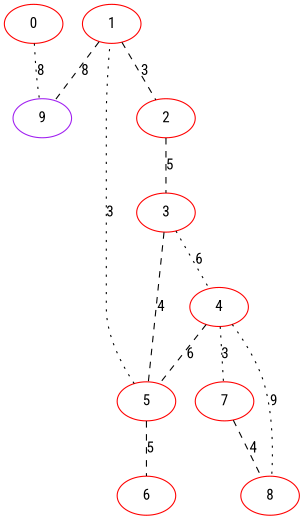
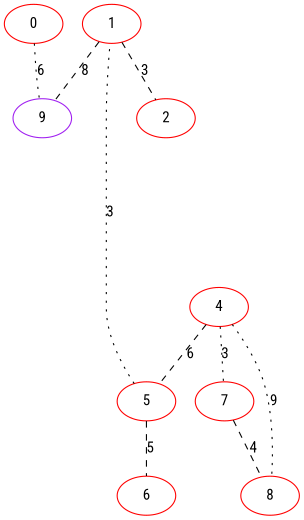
(41, 71) -> (41, 71)
(166, 213) -> none
